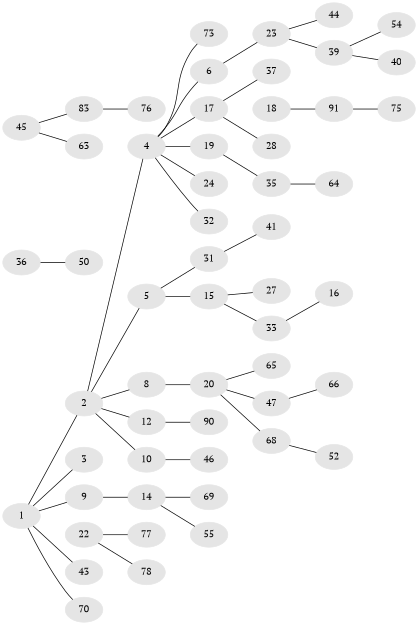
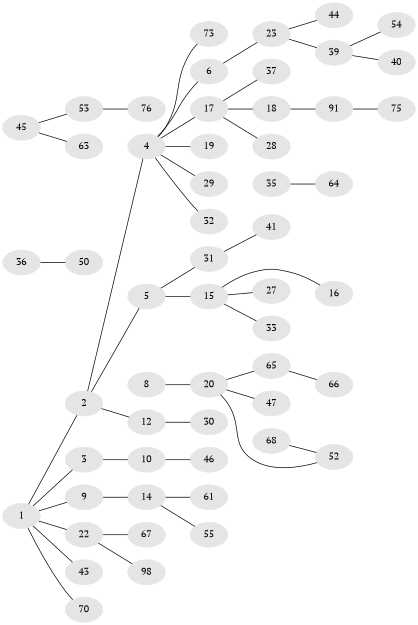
(84, 109) -> (84, 109)
none -> (240, 109)
(240, 165) -> none
(209, 184) -> (209, 184)
(303, 311) -> (271, 269)
(115, 394) -> none
(303, 394) -> (303, 375)
(240, 413) -> (249, 457)
(209, 422) -> (209, 422)
(115, 432) -> (115, 460)
(209, 497) -> (209, 497)
none -> (53, 525)
(147, 535) -> (147, 535)
(147, 572) -> (147, 572)
